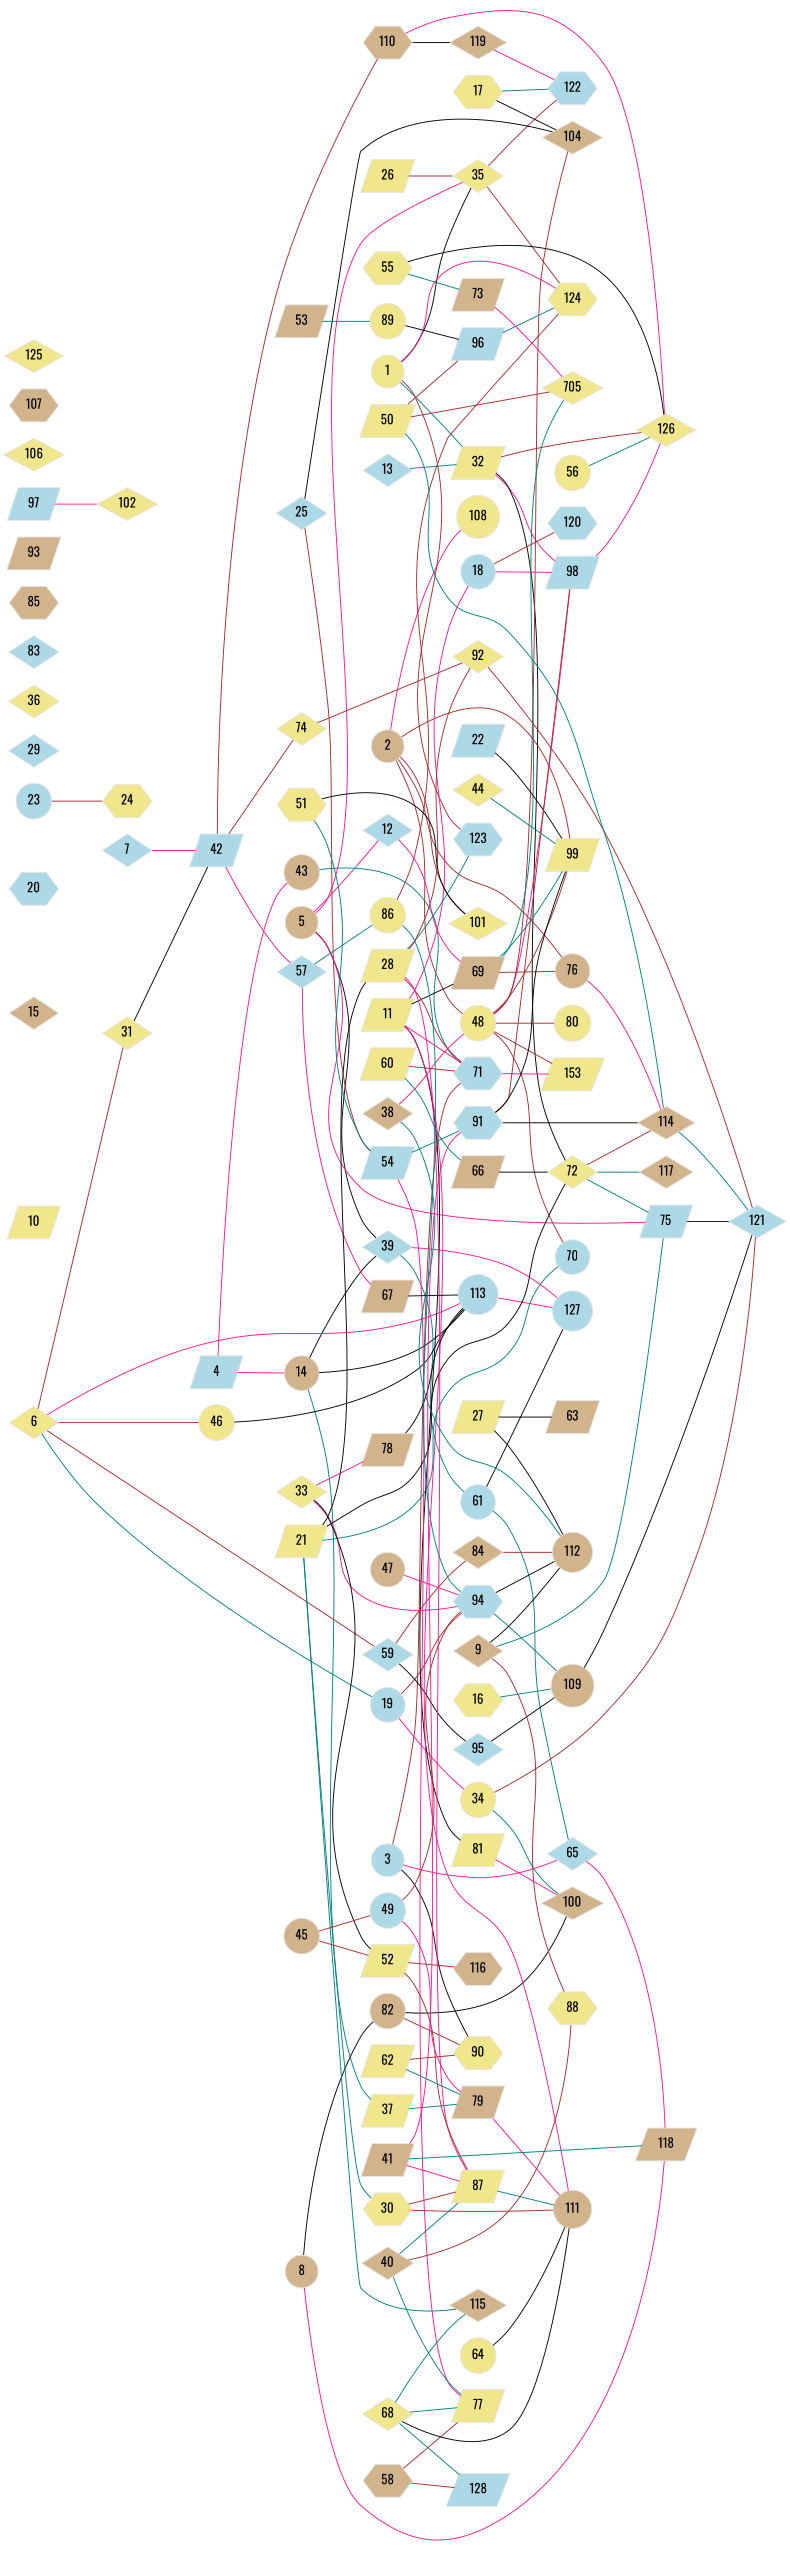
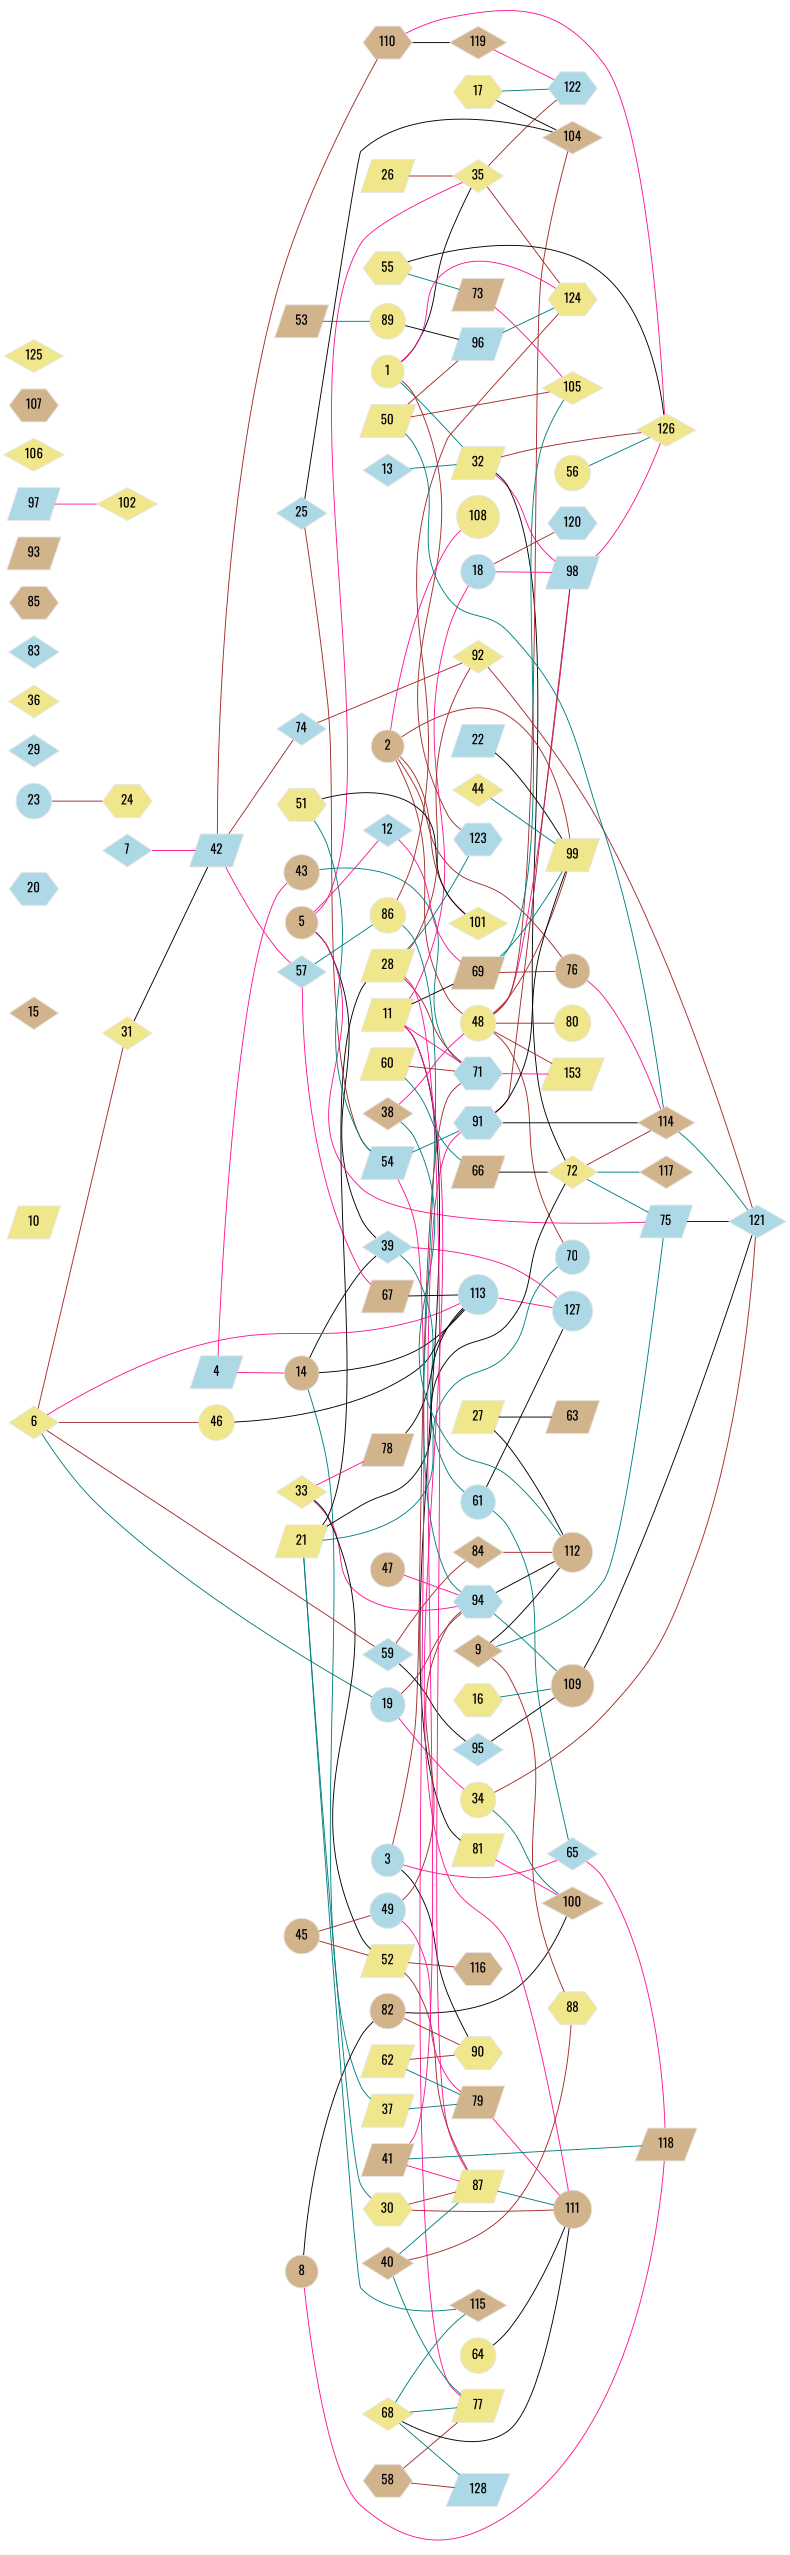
(573, 388) -> (573, 388)
(302, 729) -> (302, 729)
